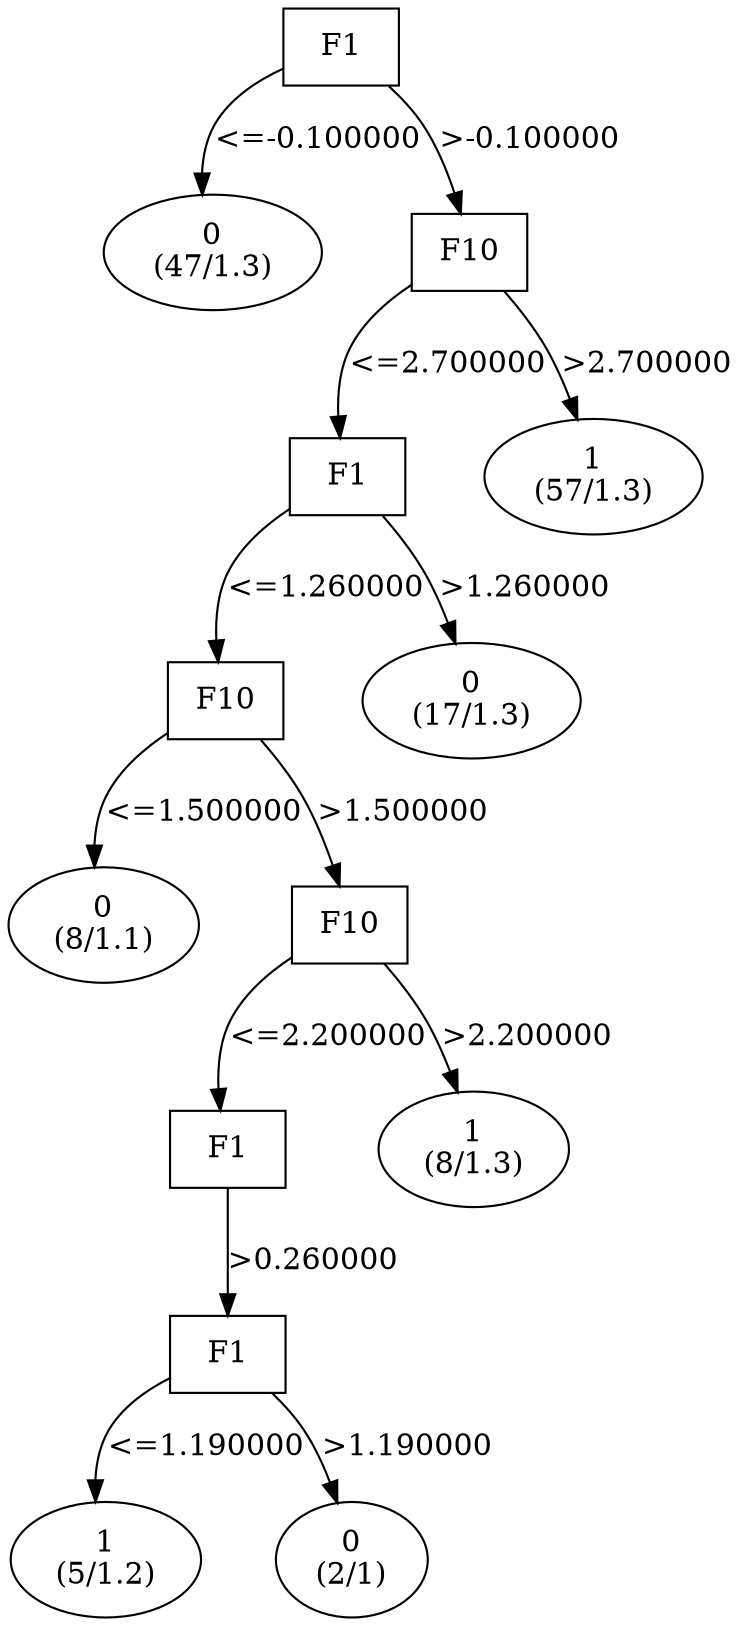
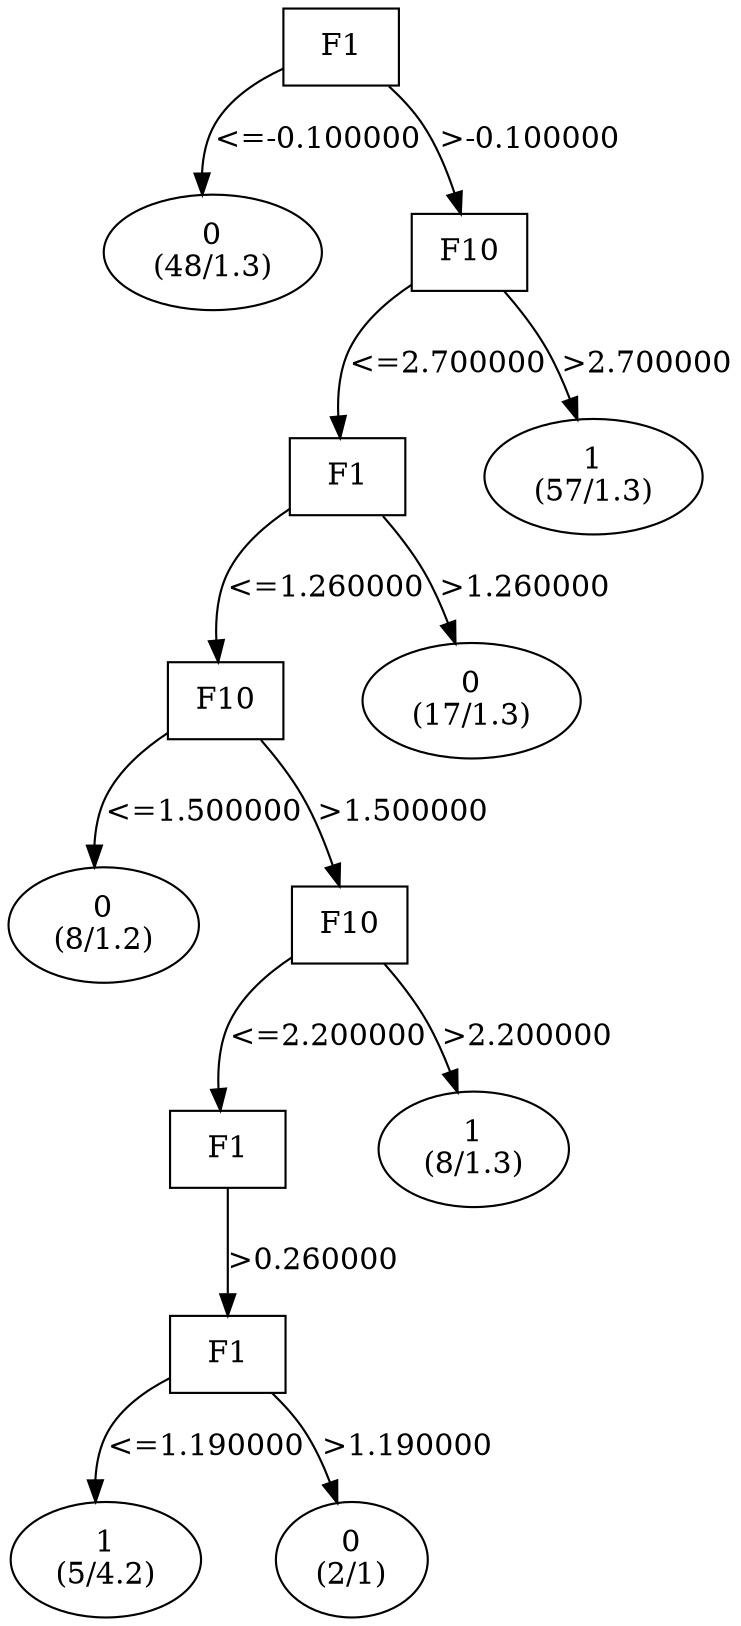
(213, 252) -> (213, 252)
(104, 925) -> (104, 925)
(106, 1560) -> (106, 1560)
